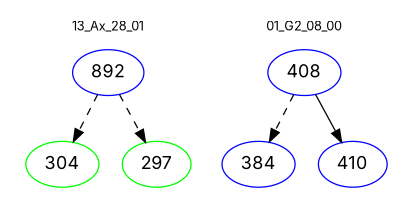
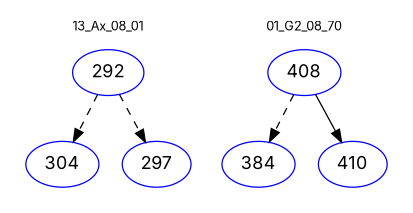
(108, 27) -> (108, 27)
(304, 27) -> (304, 27)
(108, 73) -> (108, 73)
(62, 164) -> (62, 164)
(157, 164) -> (157, 164)
